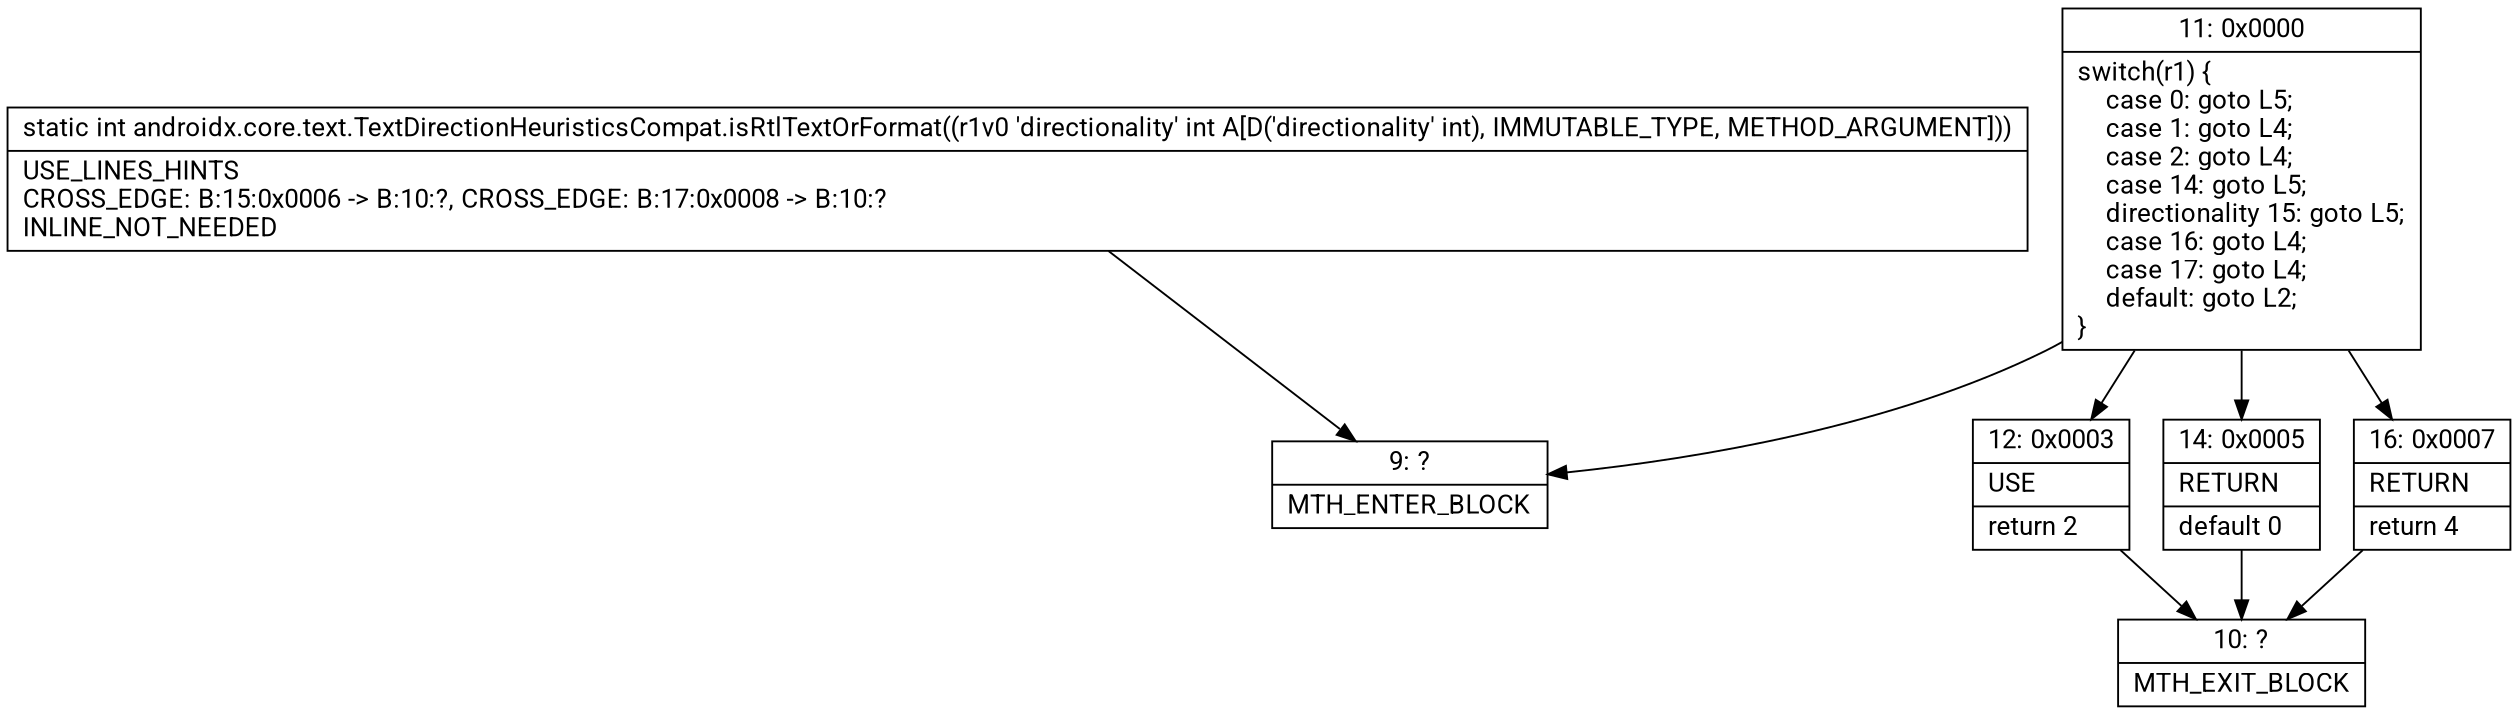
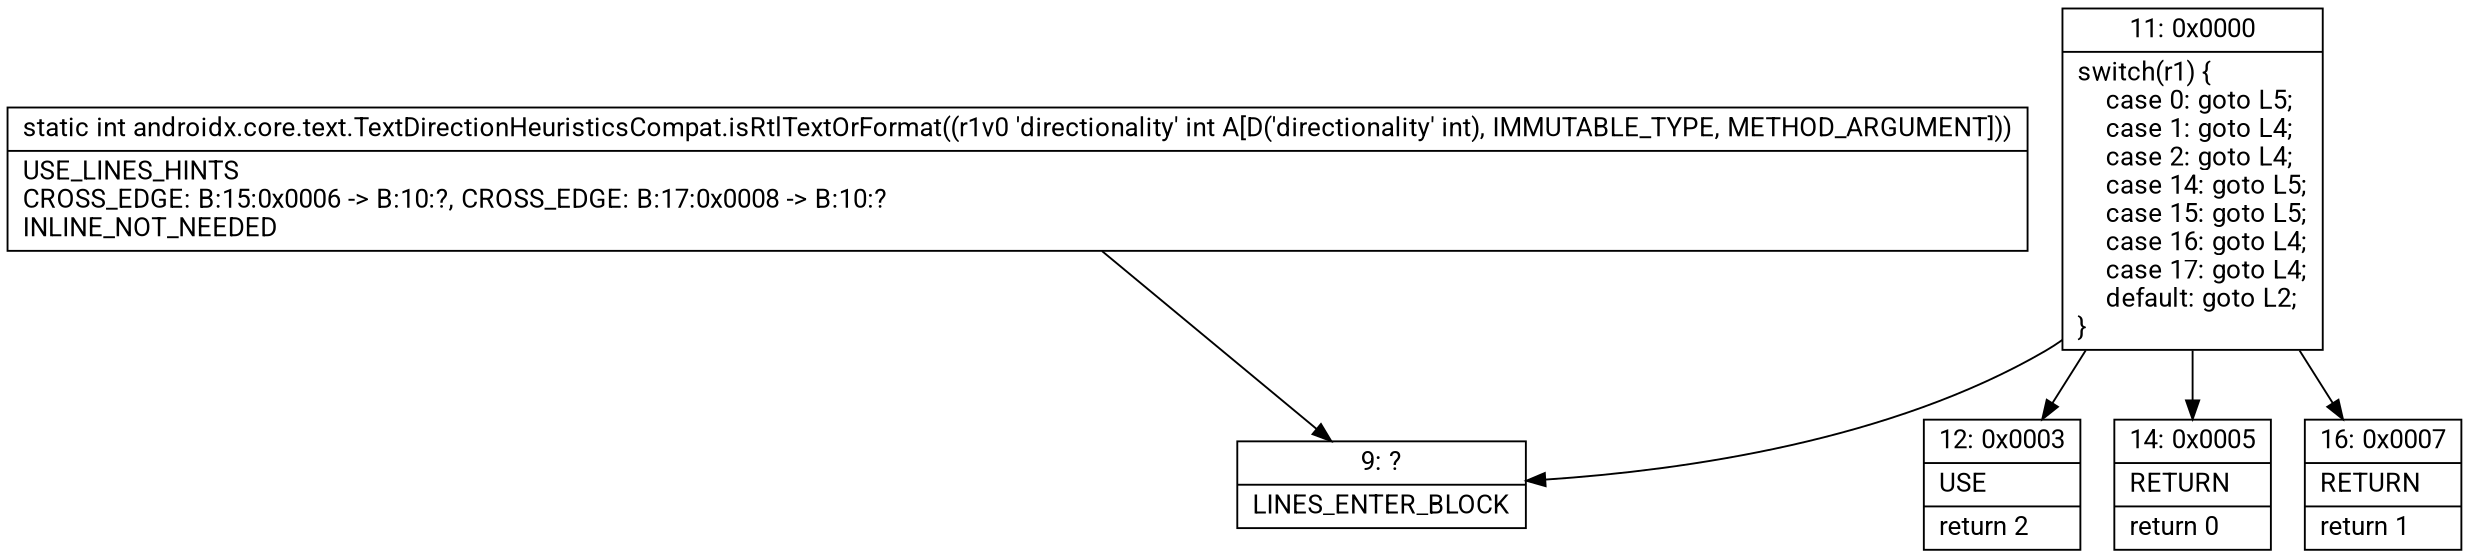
(2242, 214) -> (2193, 214)
(1410, 505) -> (1382, 505)
(2230, 527) -> (2175, 527)
(2414, 527) -> (2365, 527)
(2242, 663) -> none
